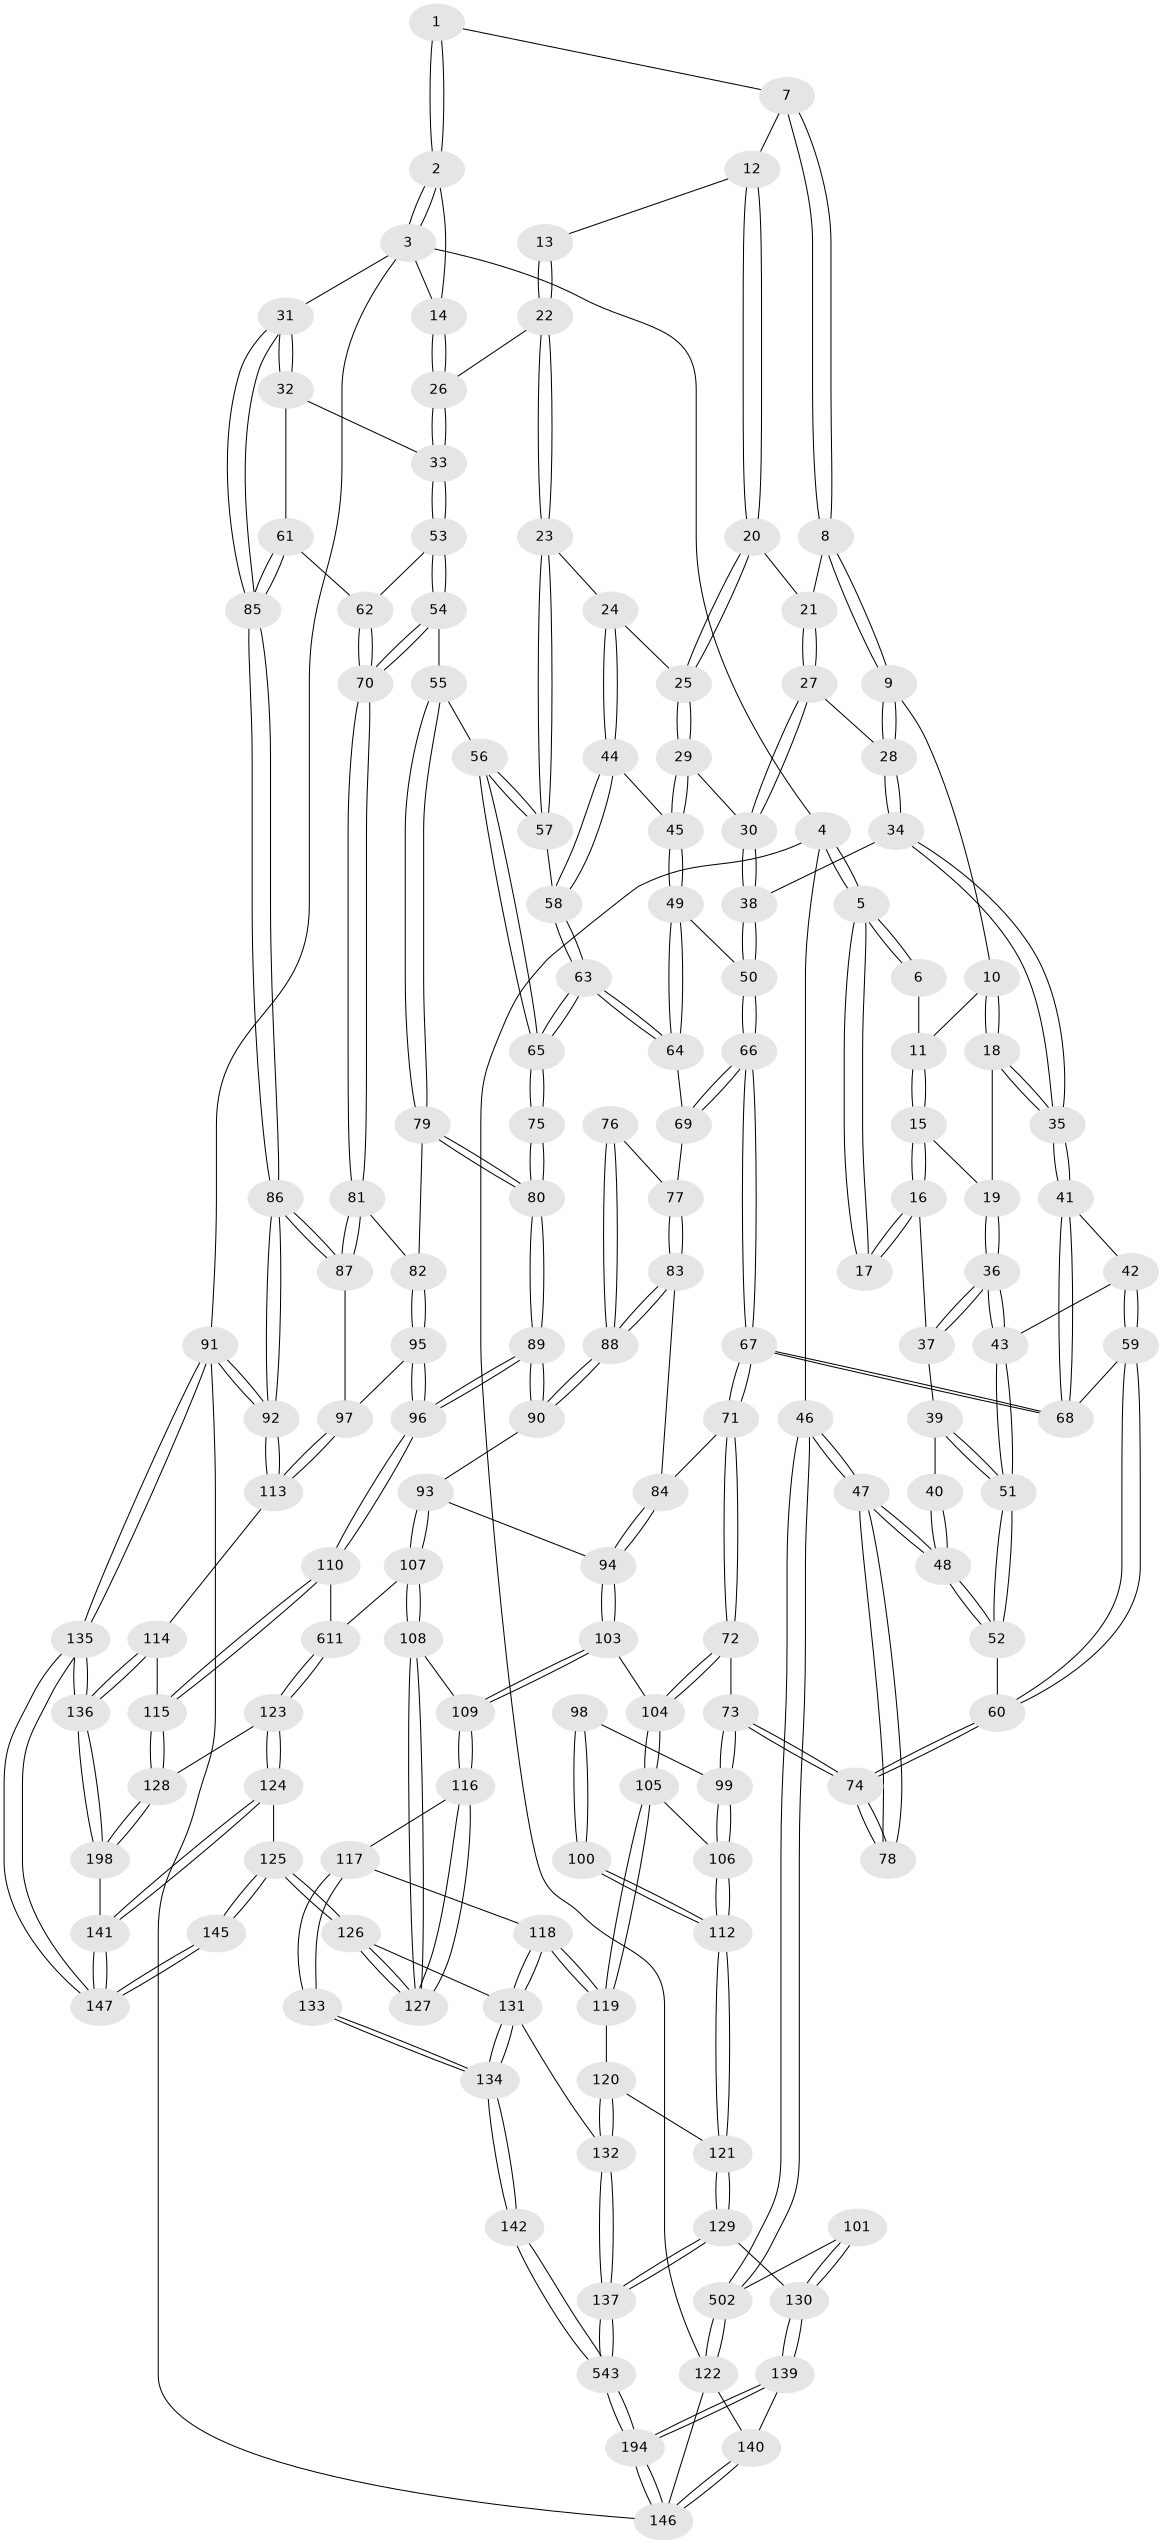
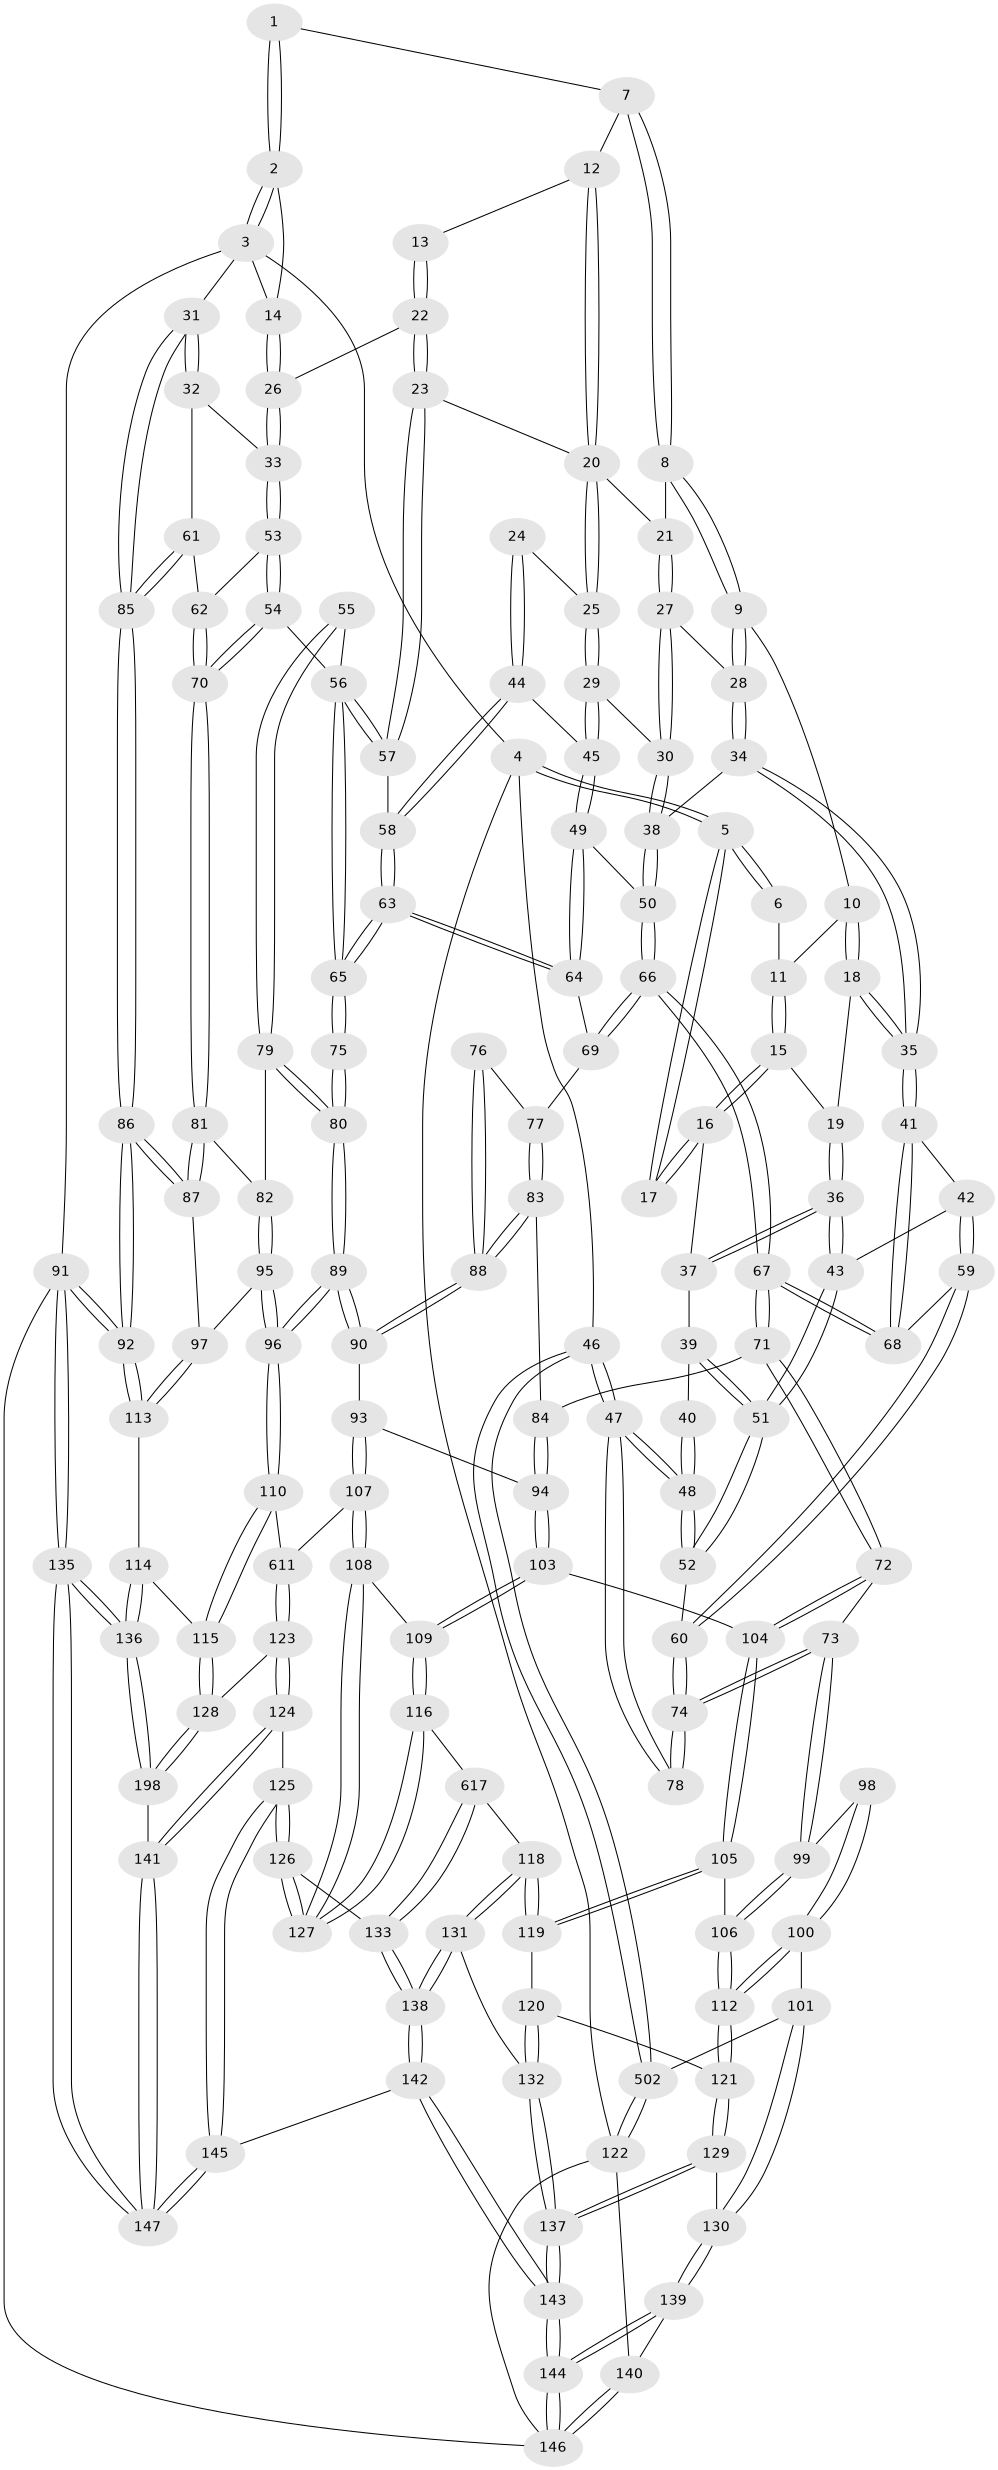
(578, 574) -> (506, 427)
(439, 647) -> (302, 642)
(350, 1860) -> (475, 1786)
none -> (801, 1970)
(435, 1971) -> (335, 1900)
(490, 2080) -> (415, 2007)
none -> (315, 2117)
(606, 2374) -> (553, 2301)
(635, 2448) -> (553, 2374)
